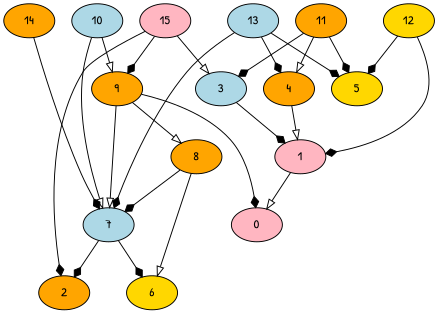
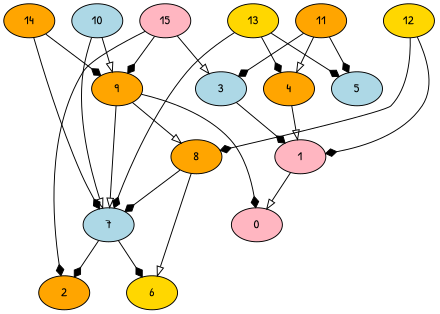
(253, 21) -> (253, 21)
(386, 50) -> (347, 120)
none -> (69, 51)
(357, 89) -> (357, 89)
